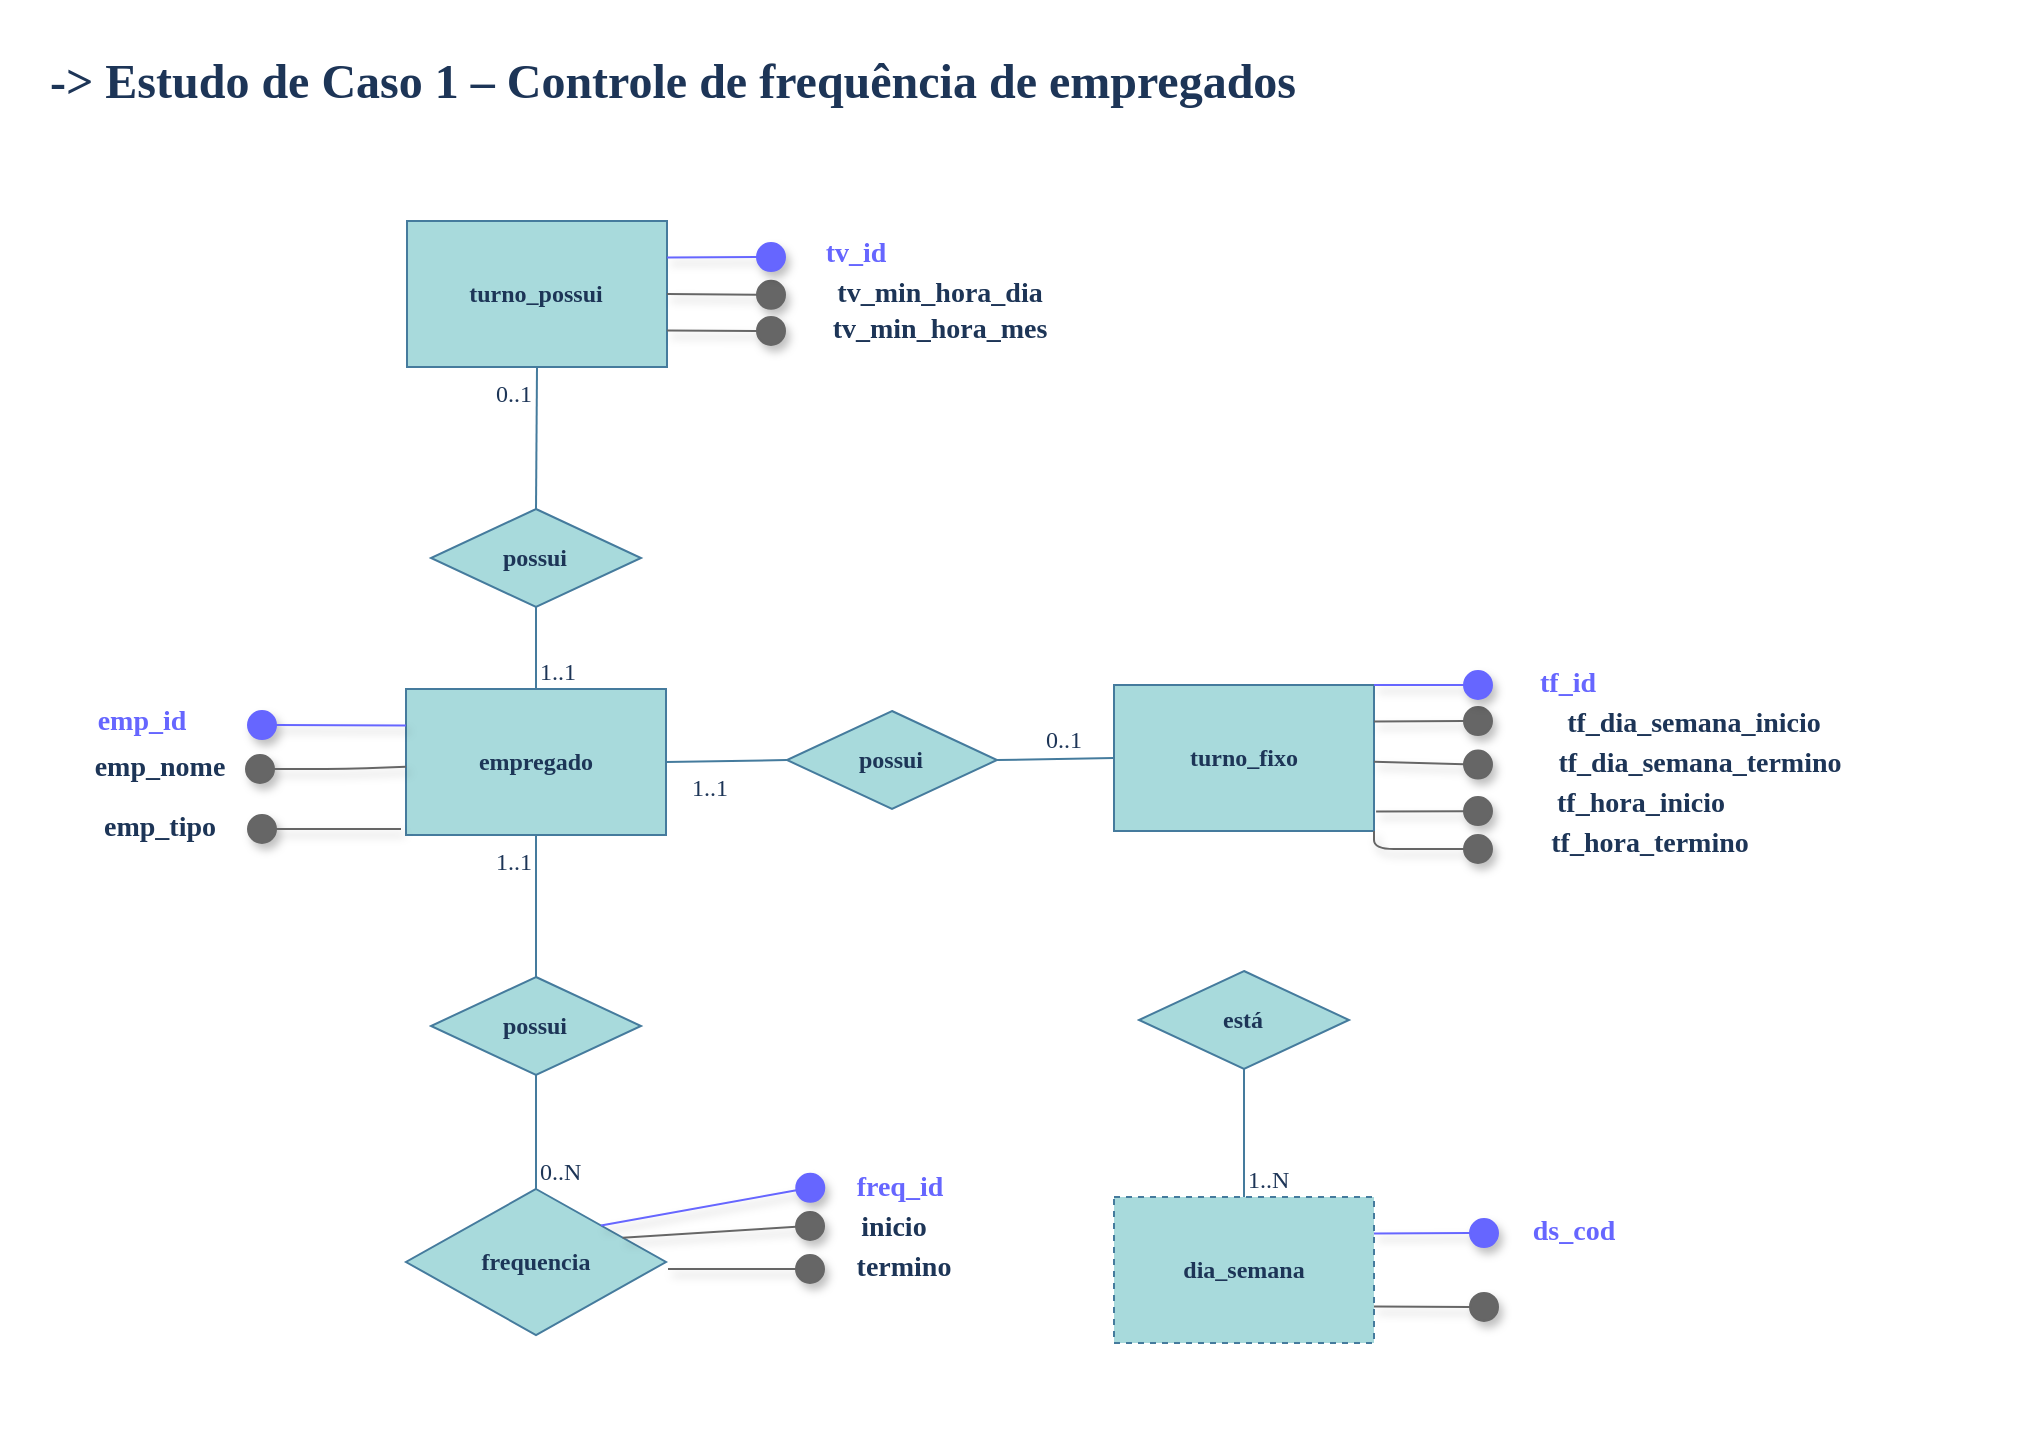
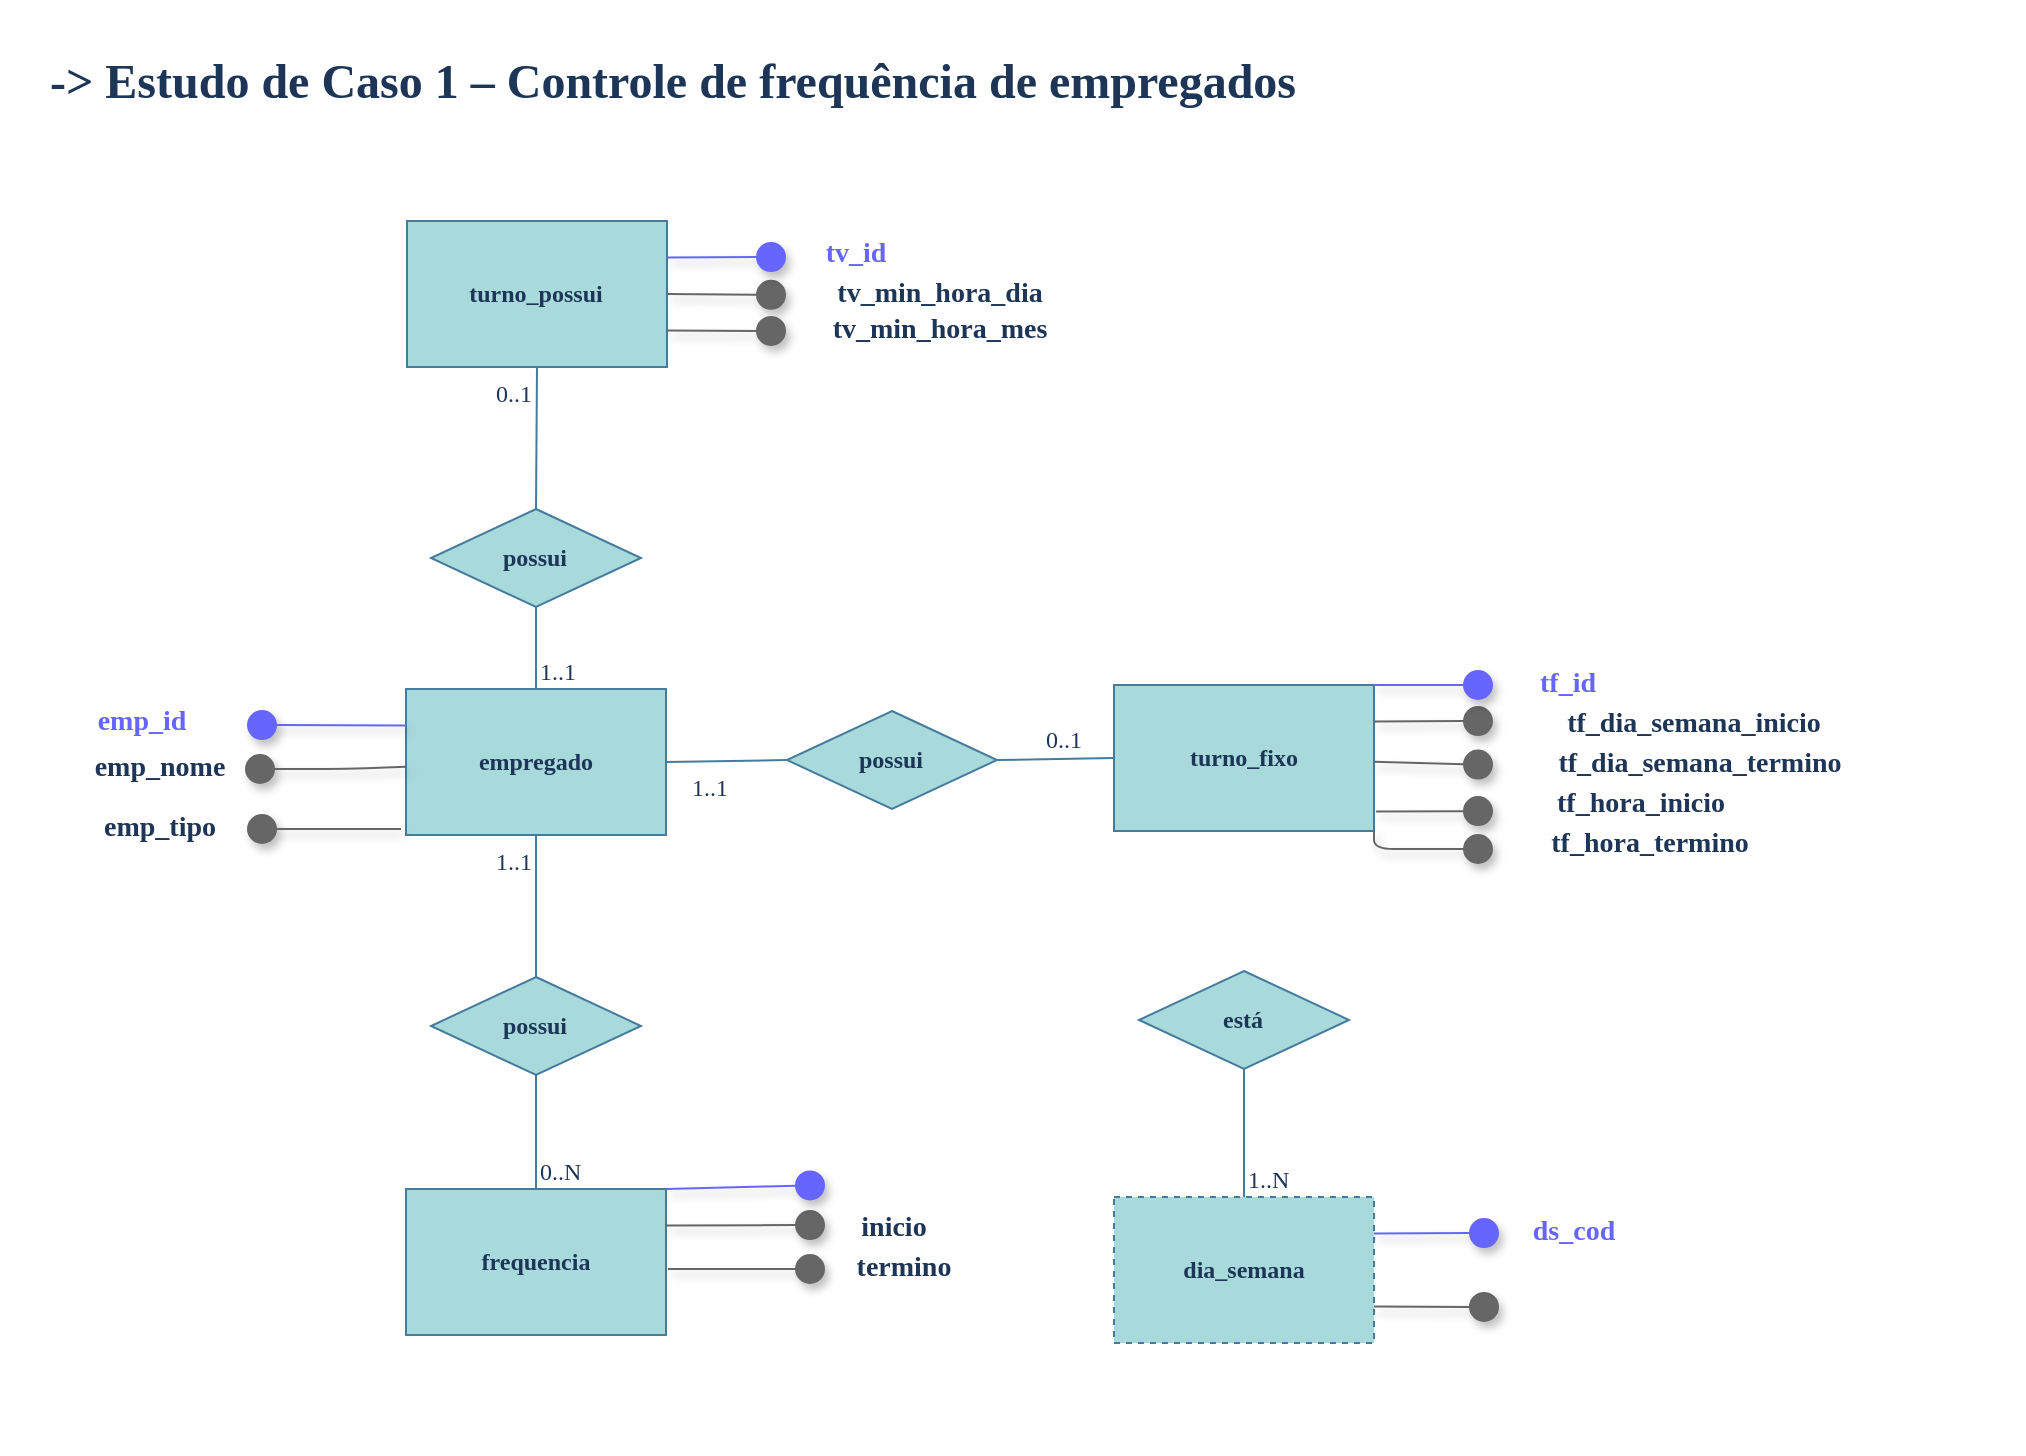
(900, 1189) -> none
(536, 1262) -> (536, 1262)
